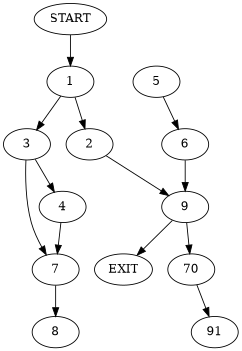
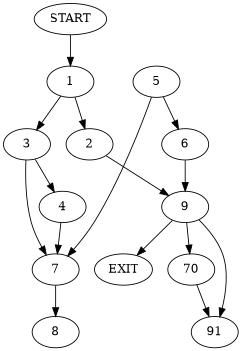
none -> (119, 177)
none -> (224, 260)
